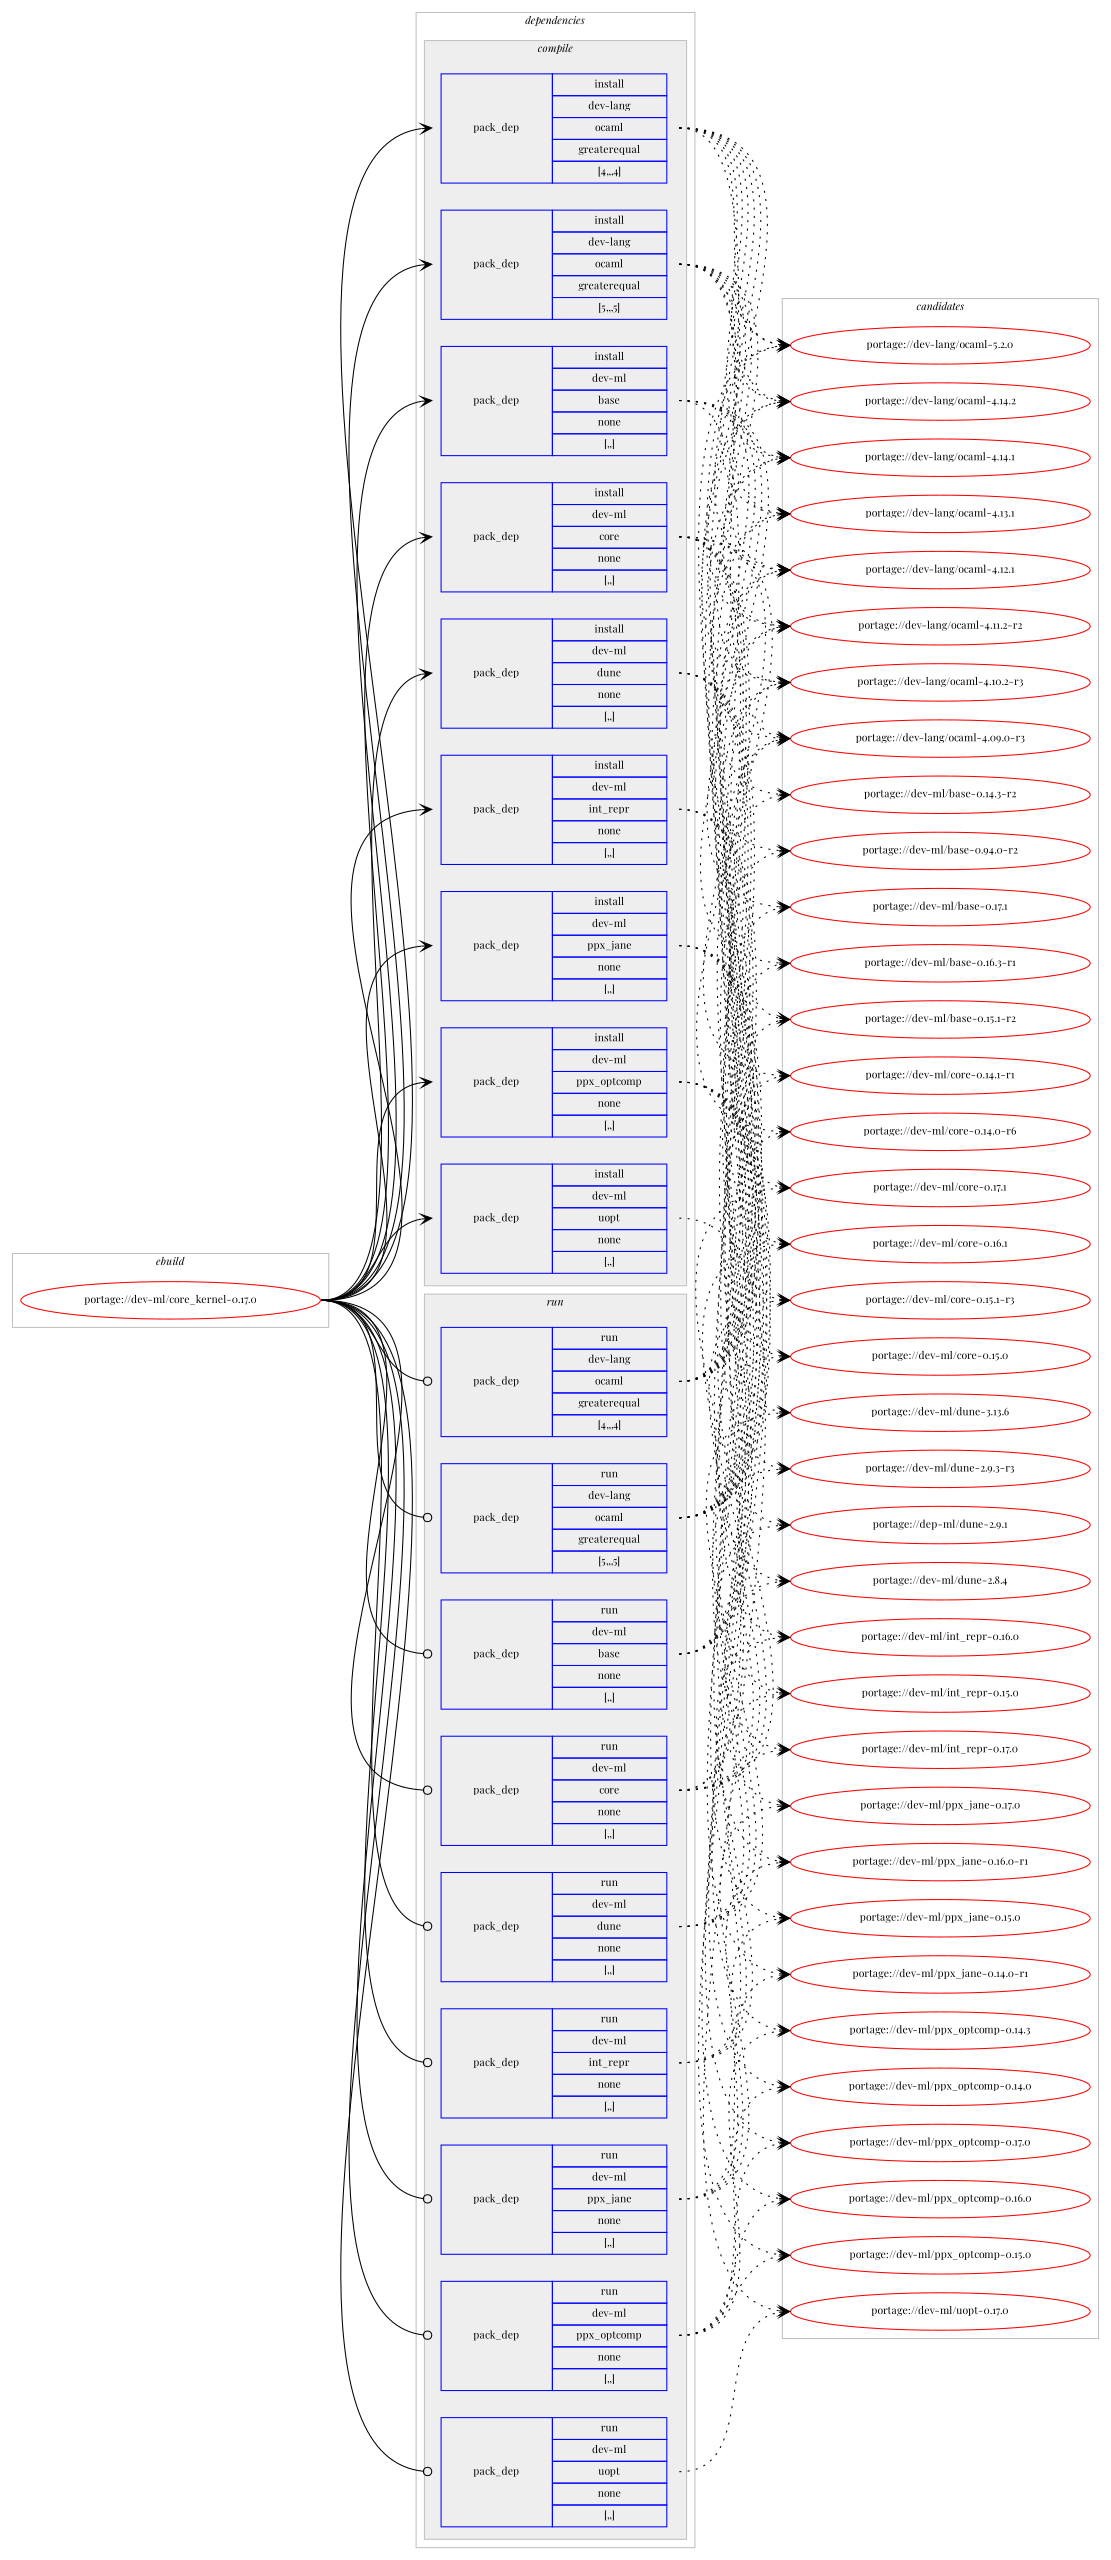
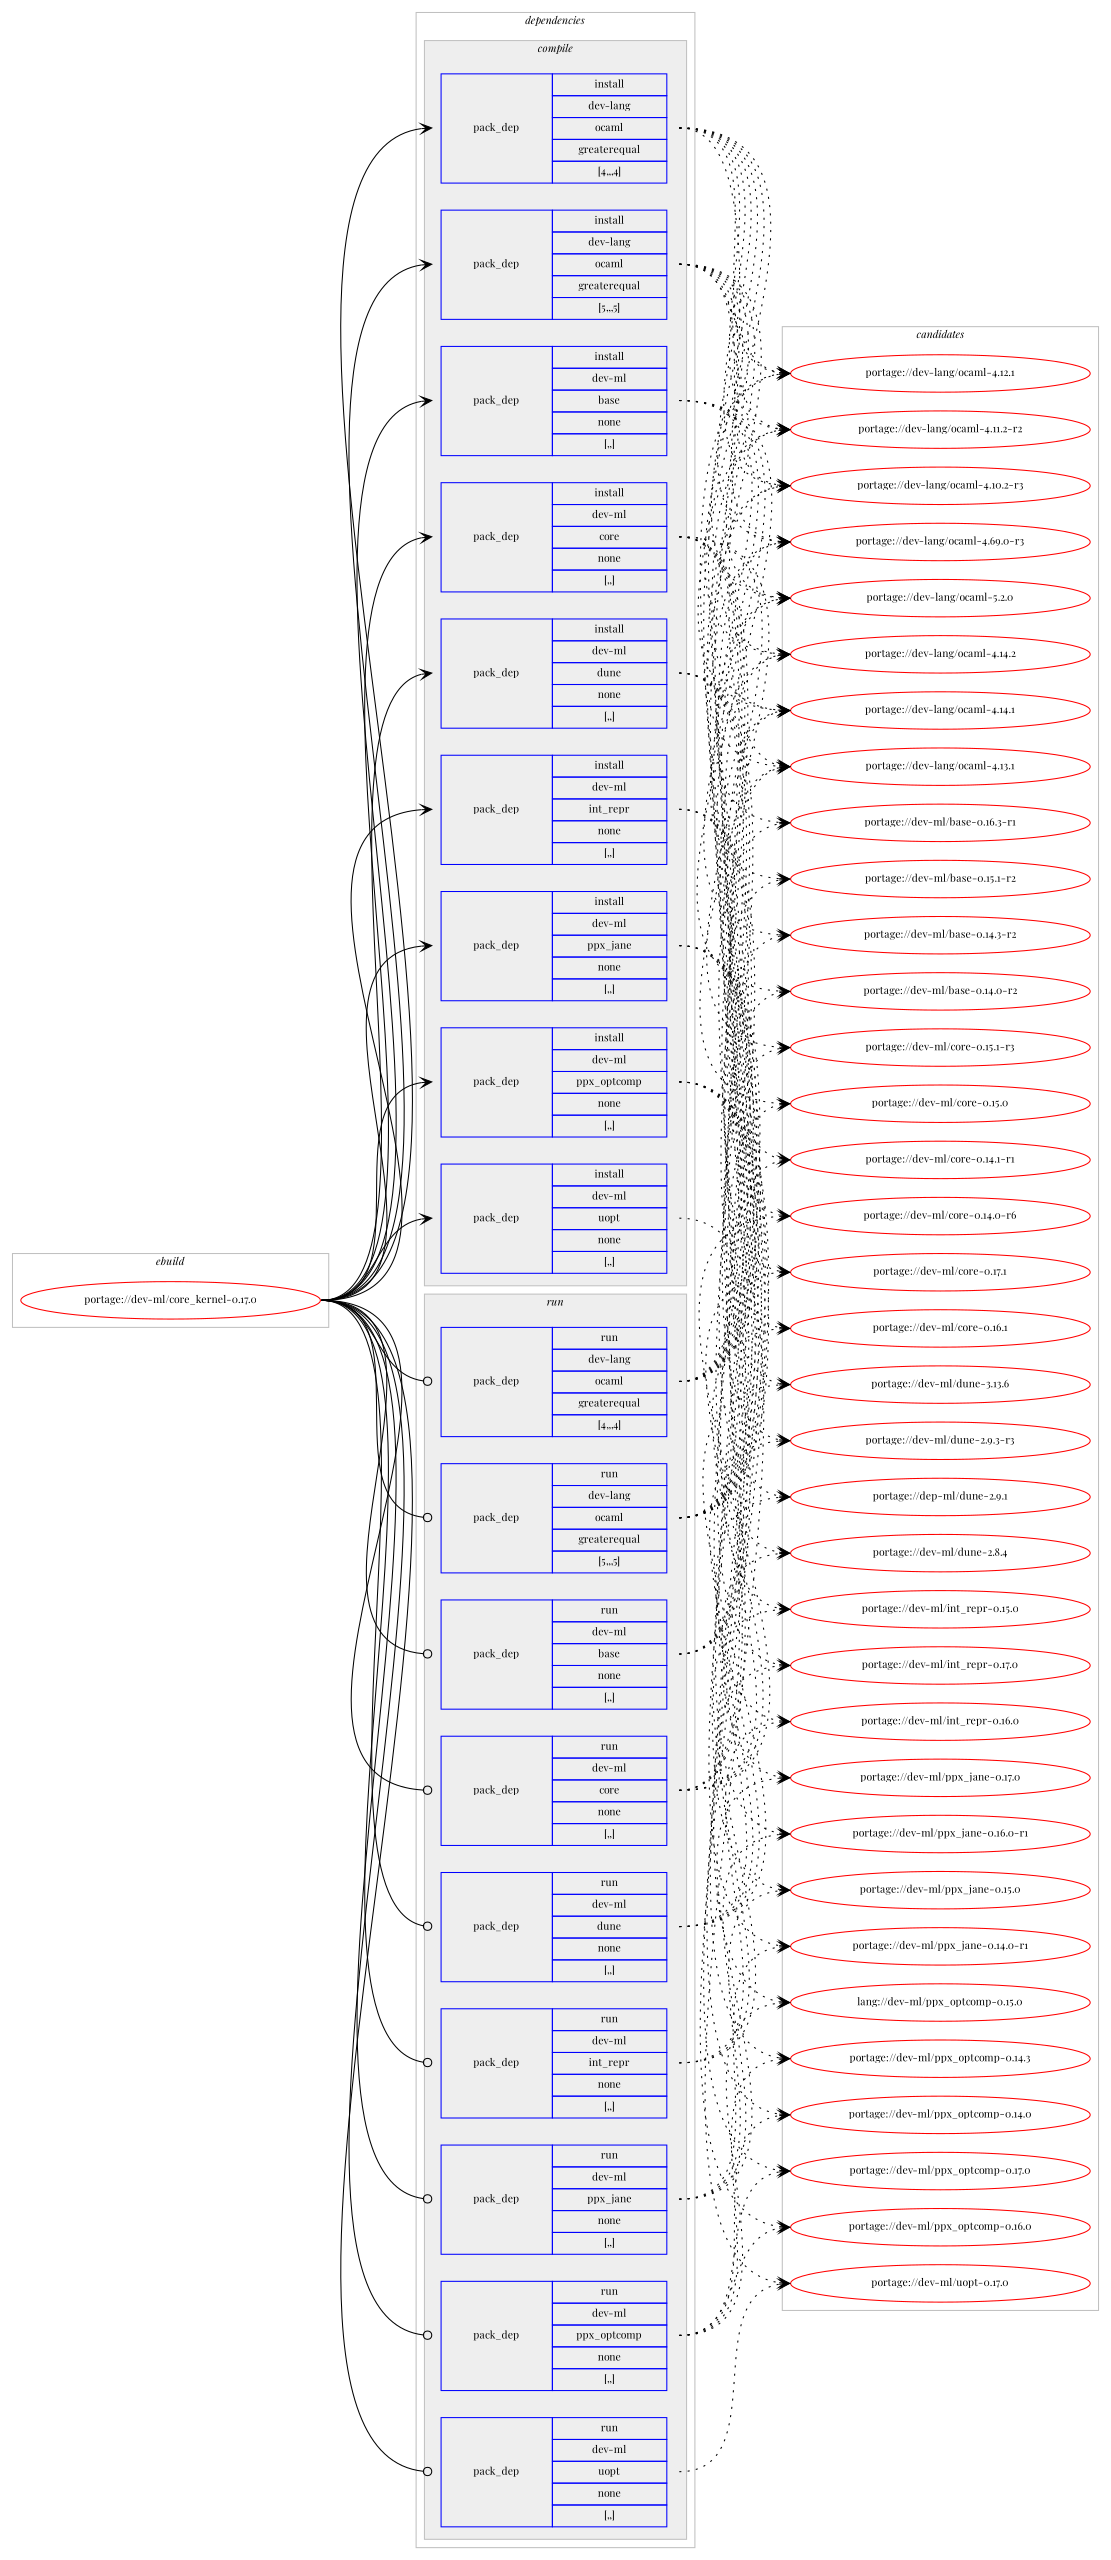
(940, 739) -> (940, 542)
(940, 851) -> (940, 991)
(940, 907) -> none
(940, 2255) -> (940, 2003)
